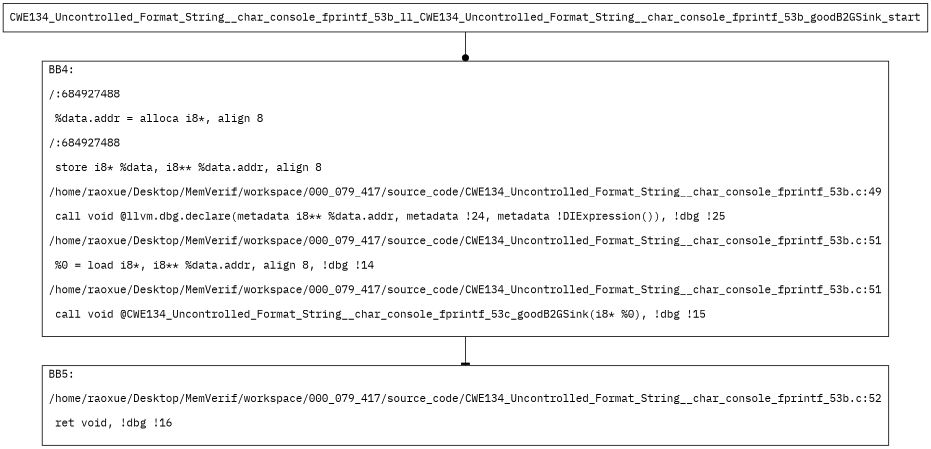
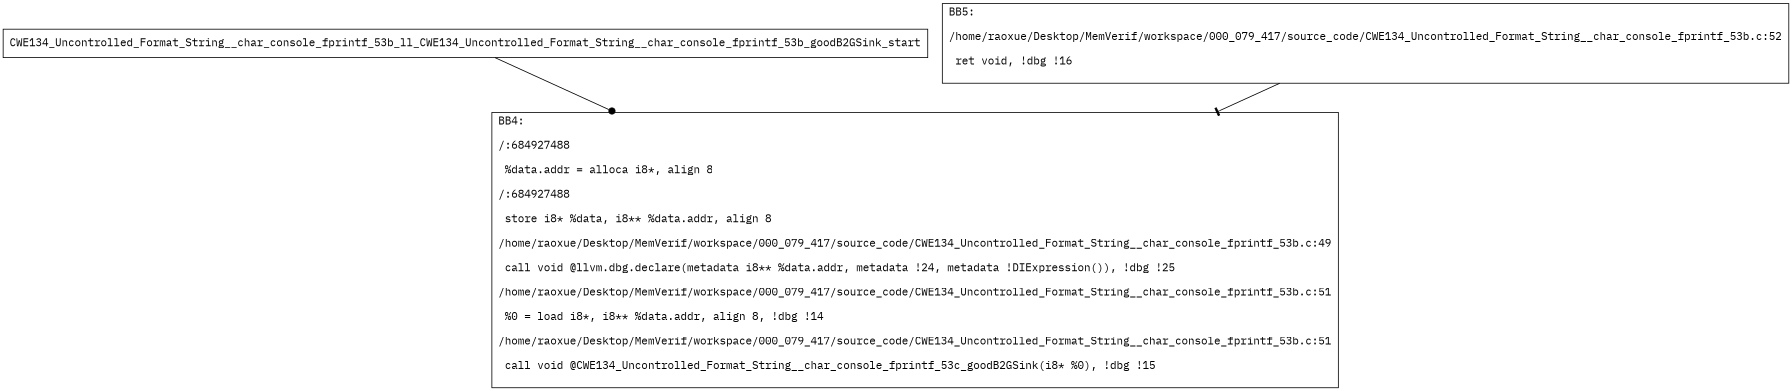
(465, 349) -> (1250, 97)
